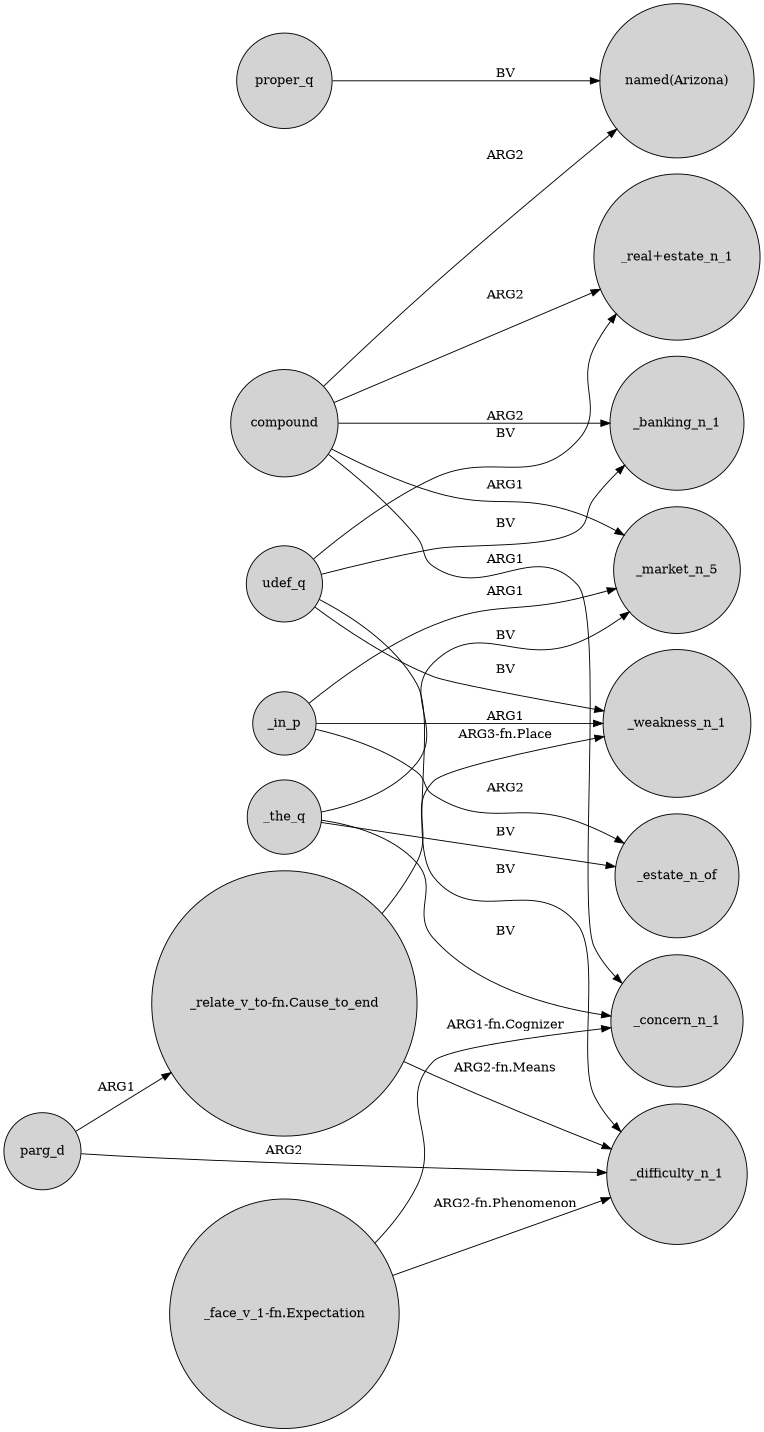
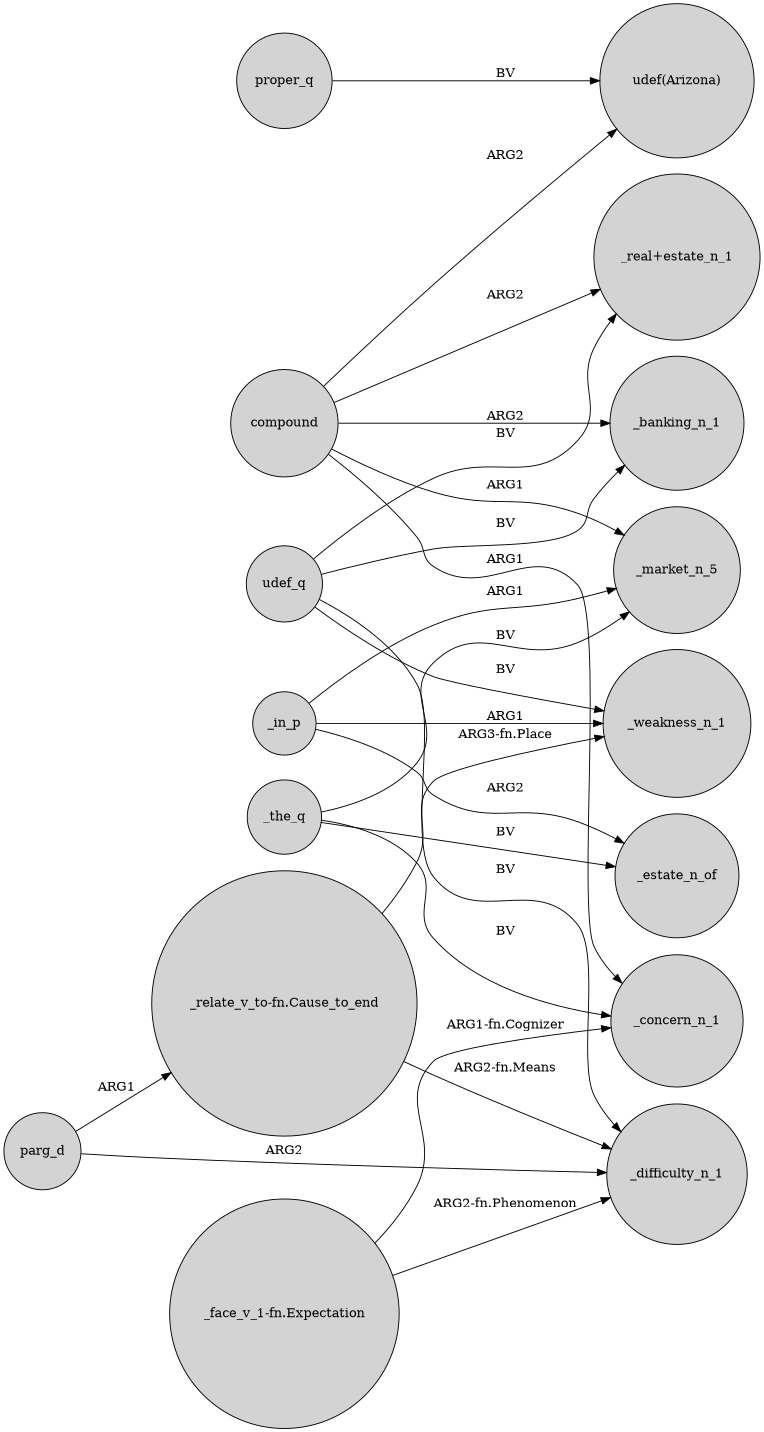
(677, 81) -> (677, 81)
